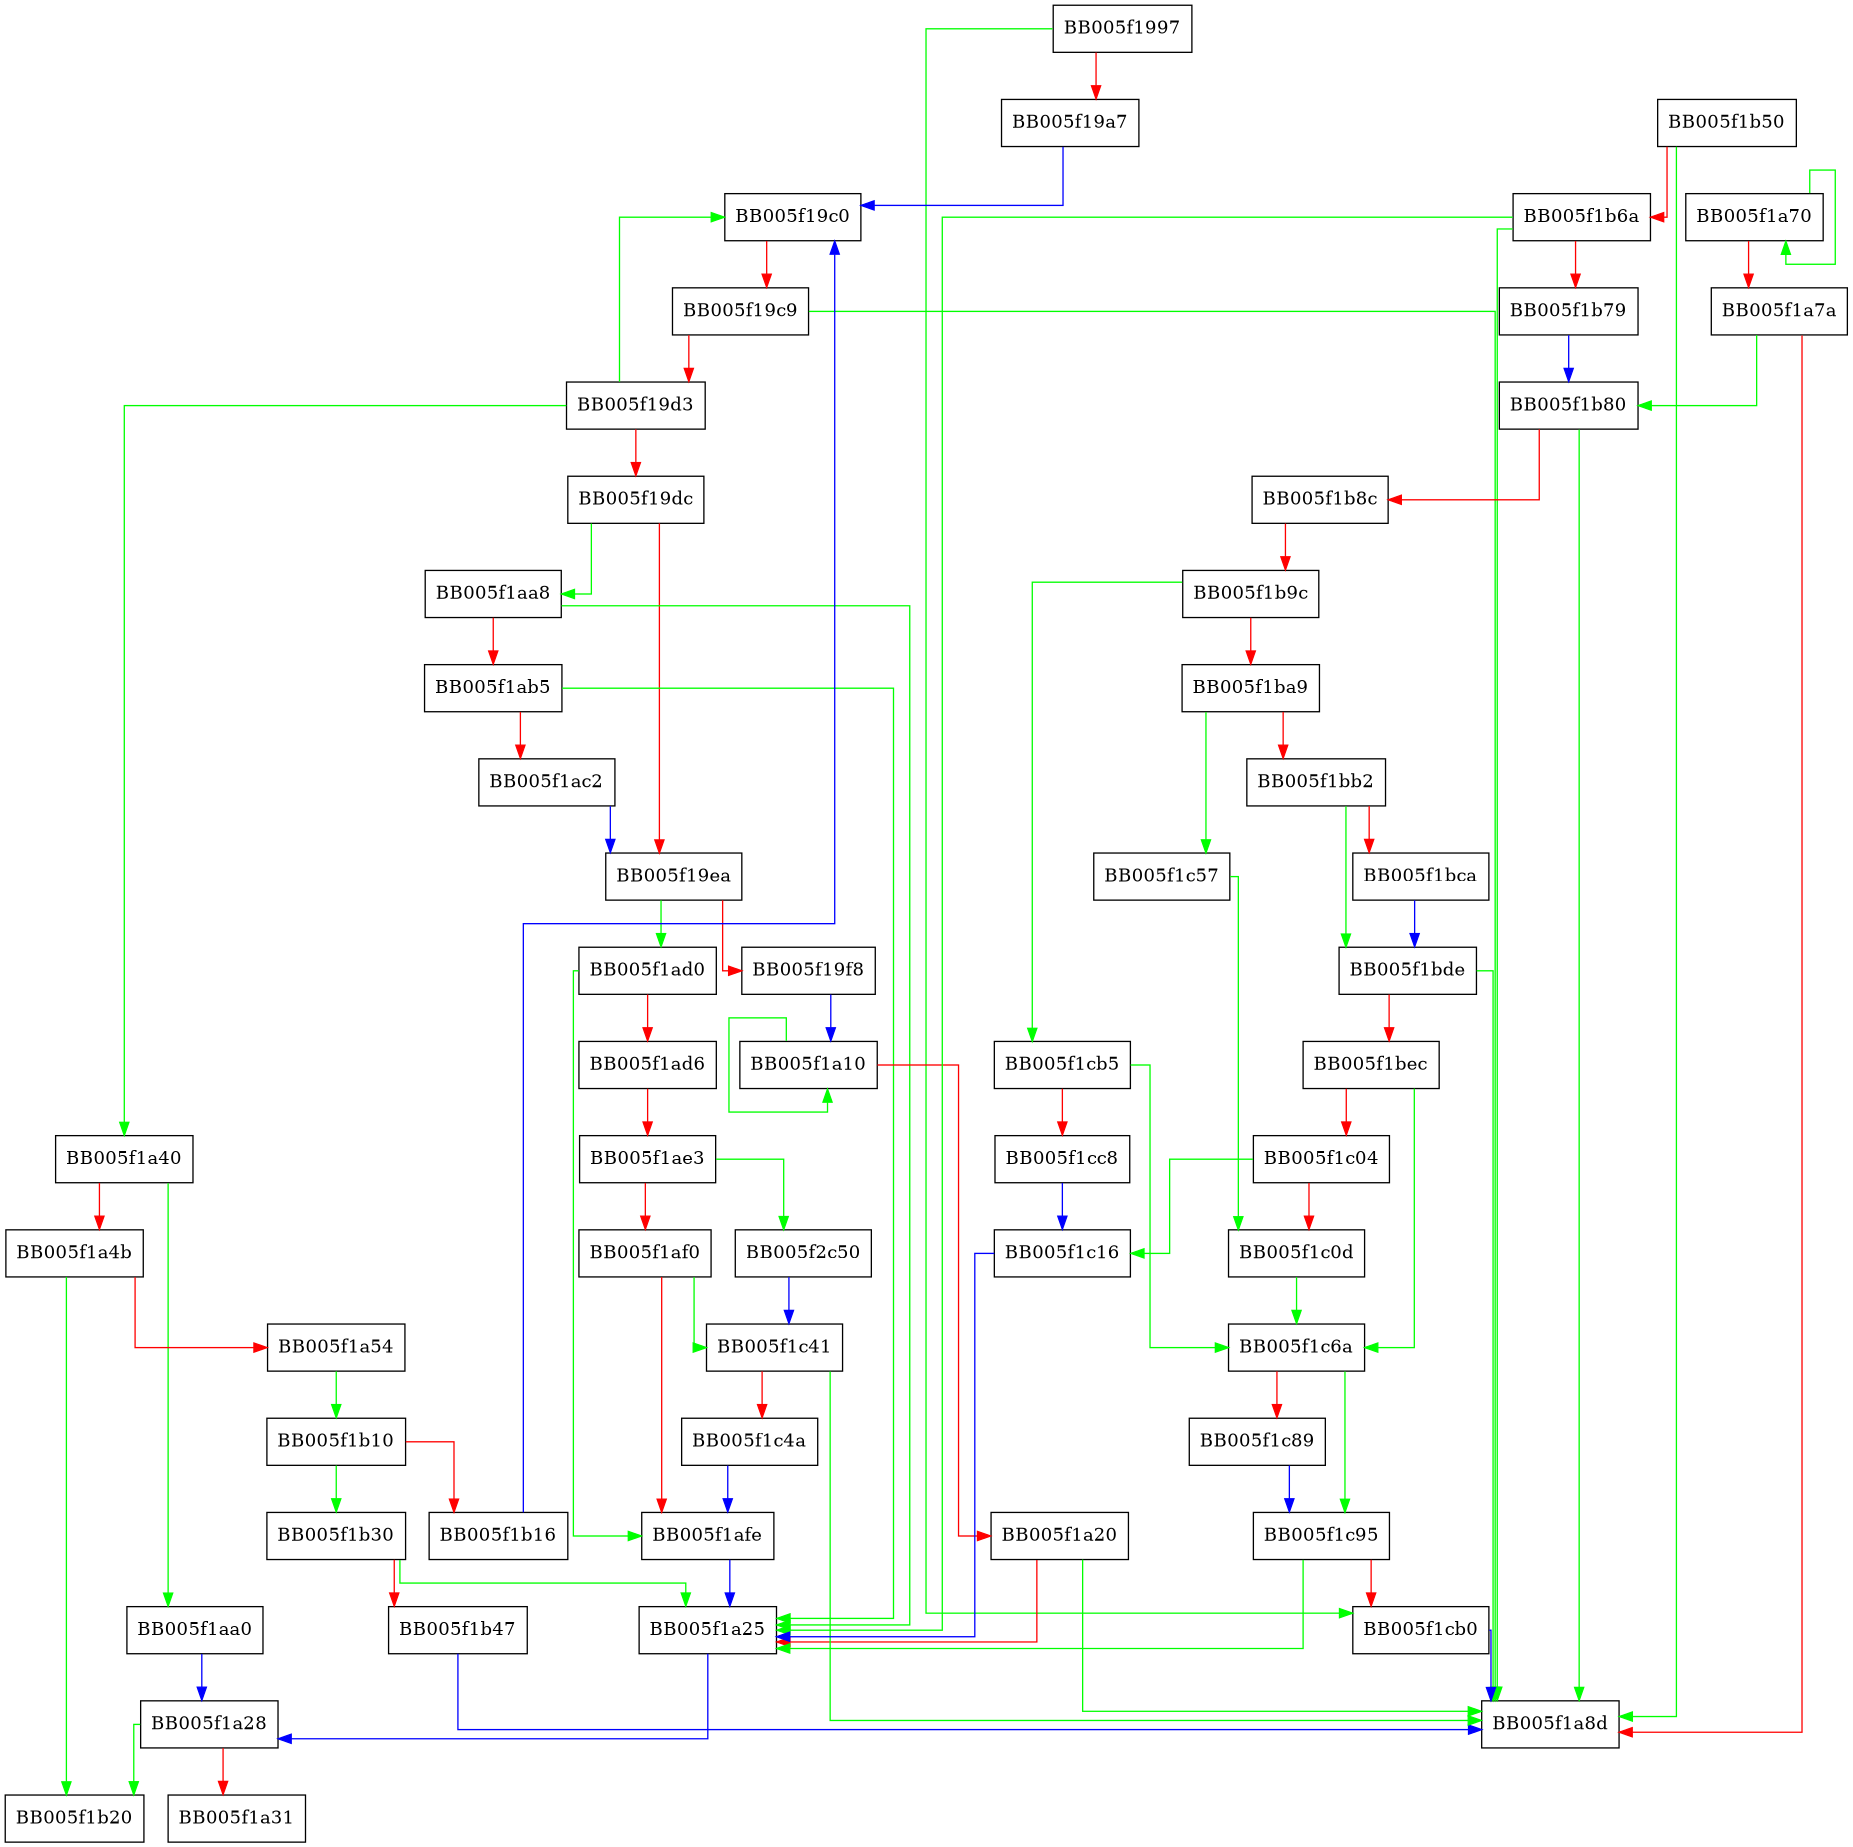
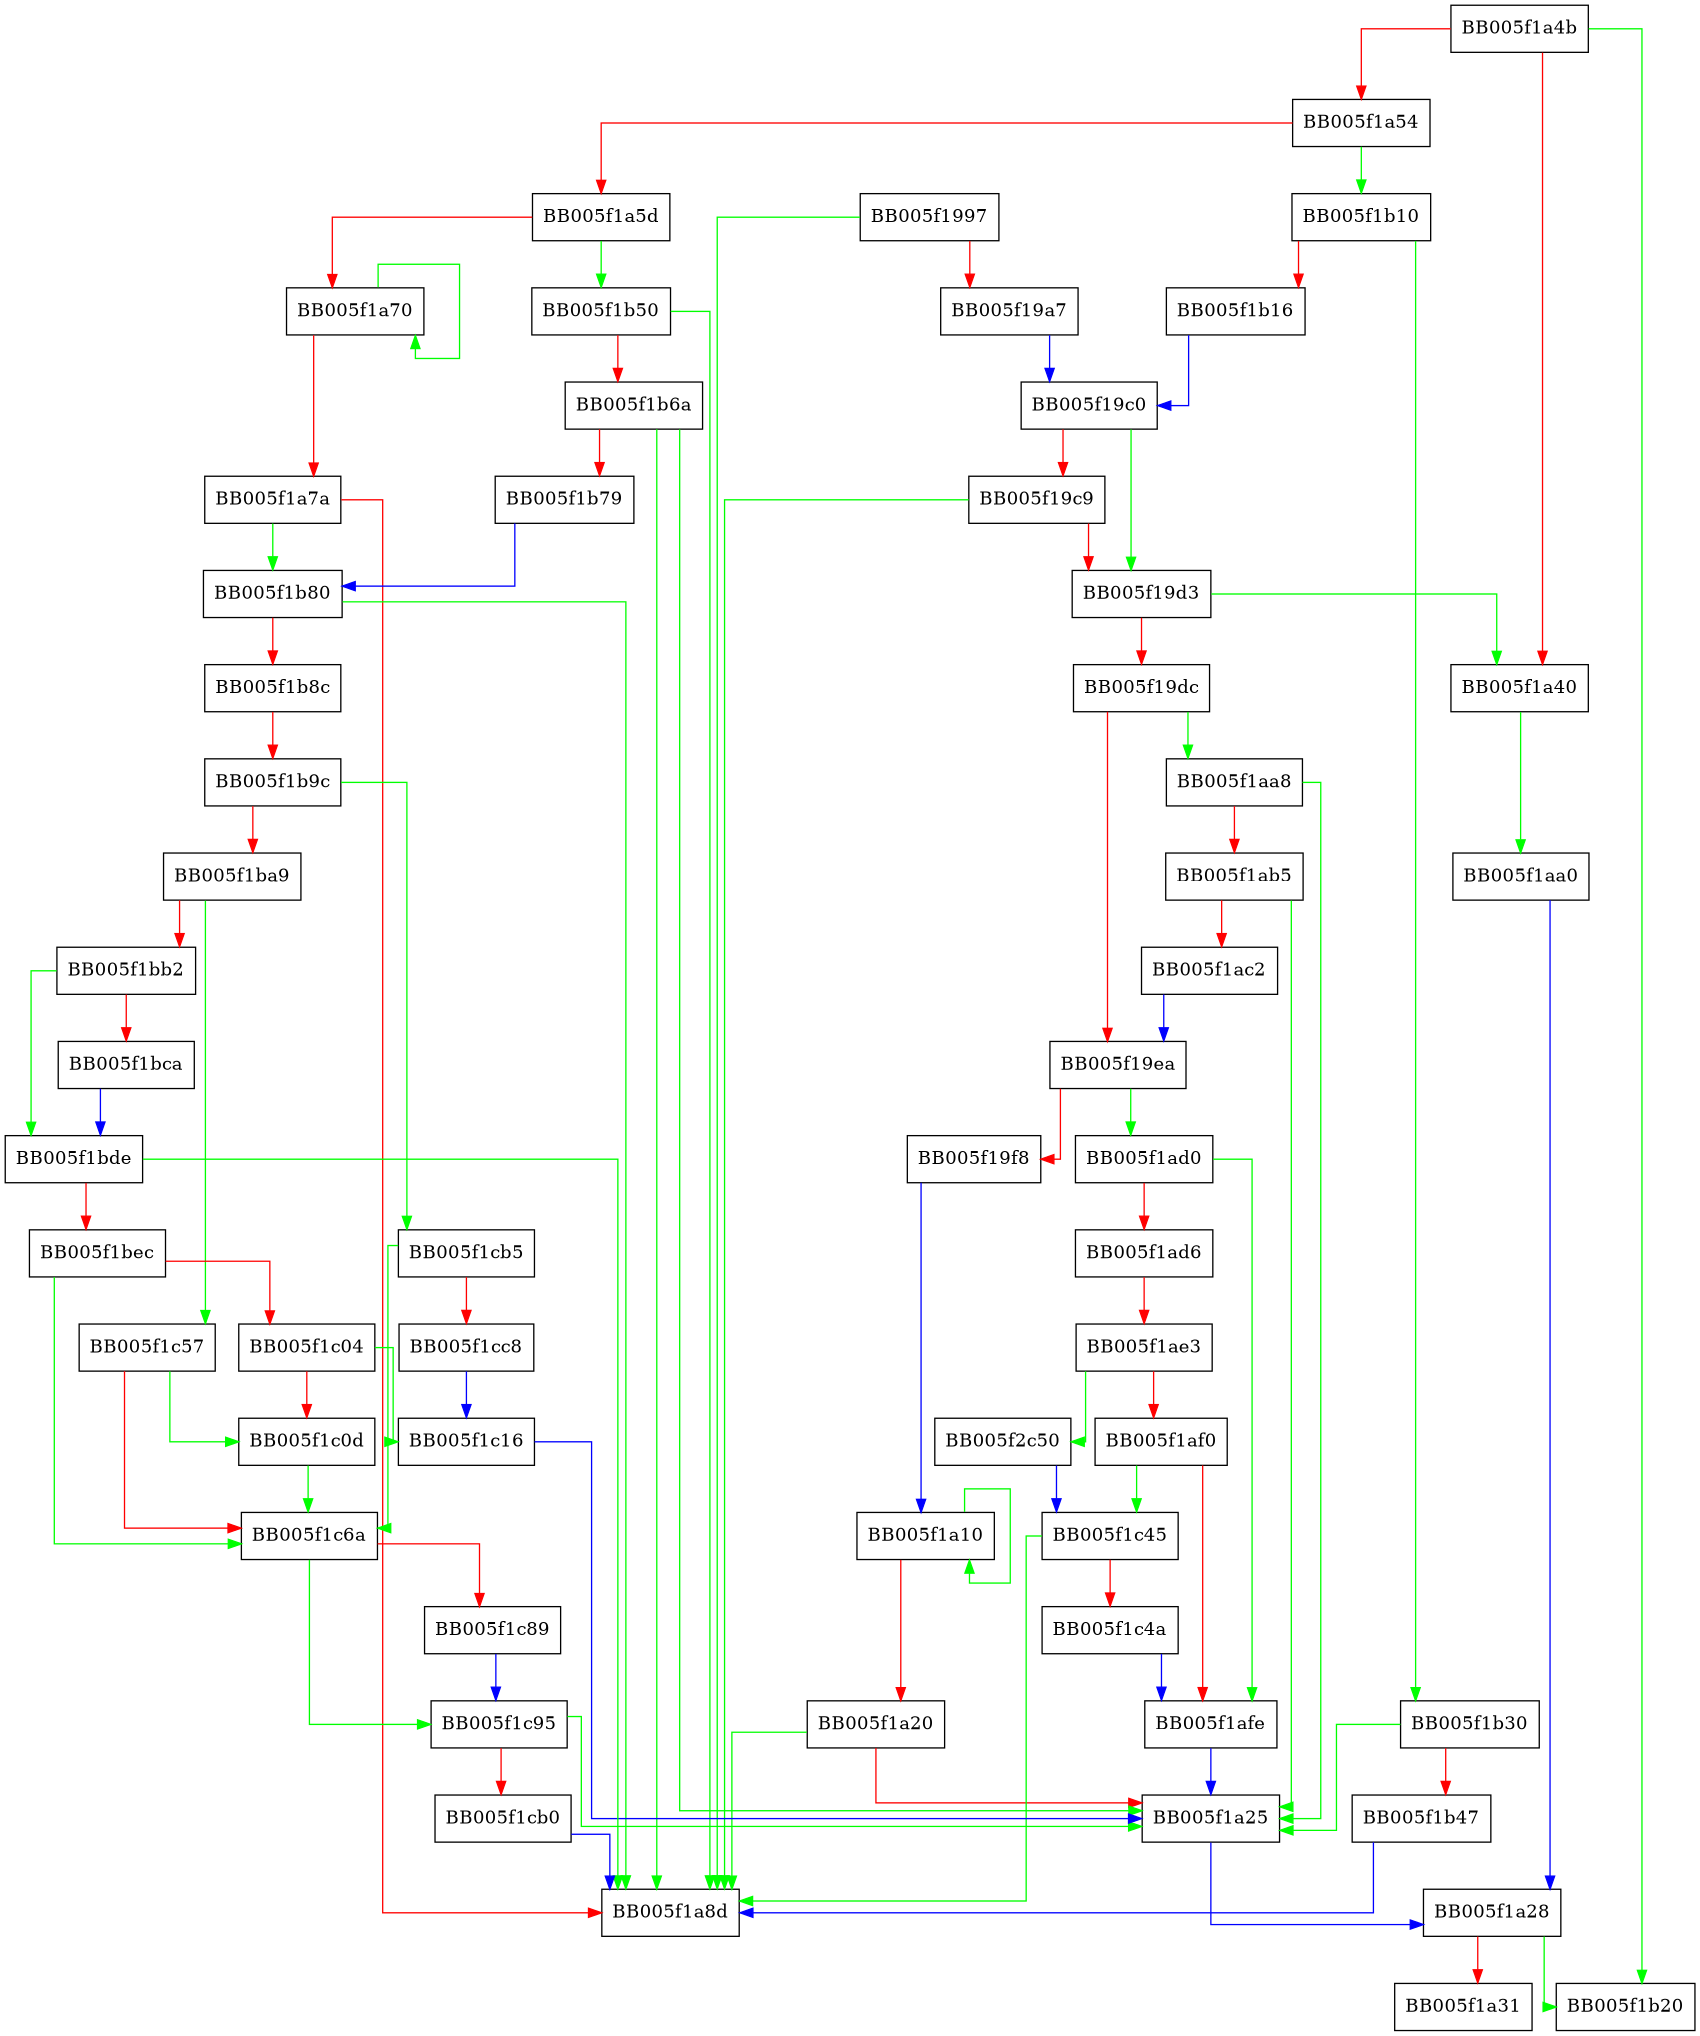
none -> (601, 217)
(619, 254) -> (1131, 493)
(926, 964) -> (717, 975)
(99, 1200) -> (1543, 352)
(775, 1348) -> (1110, 1536)
none -> (125, 1501)
